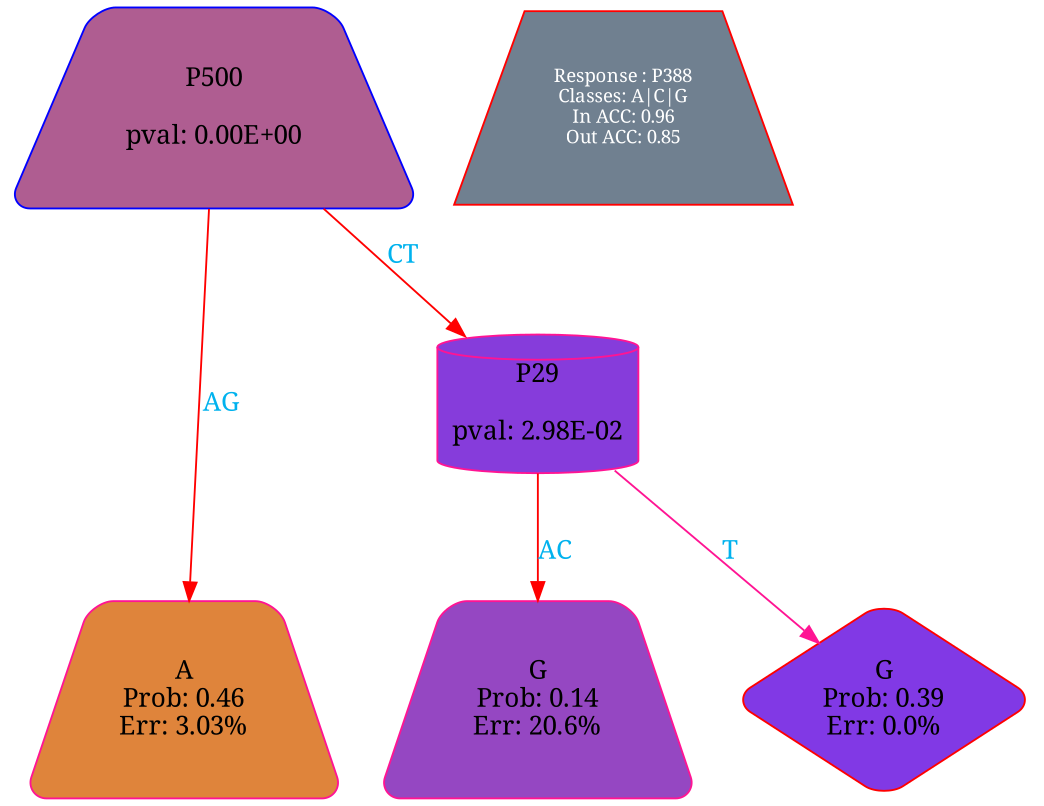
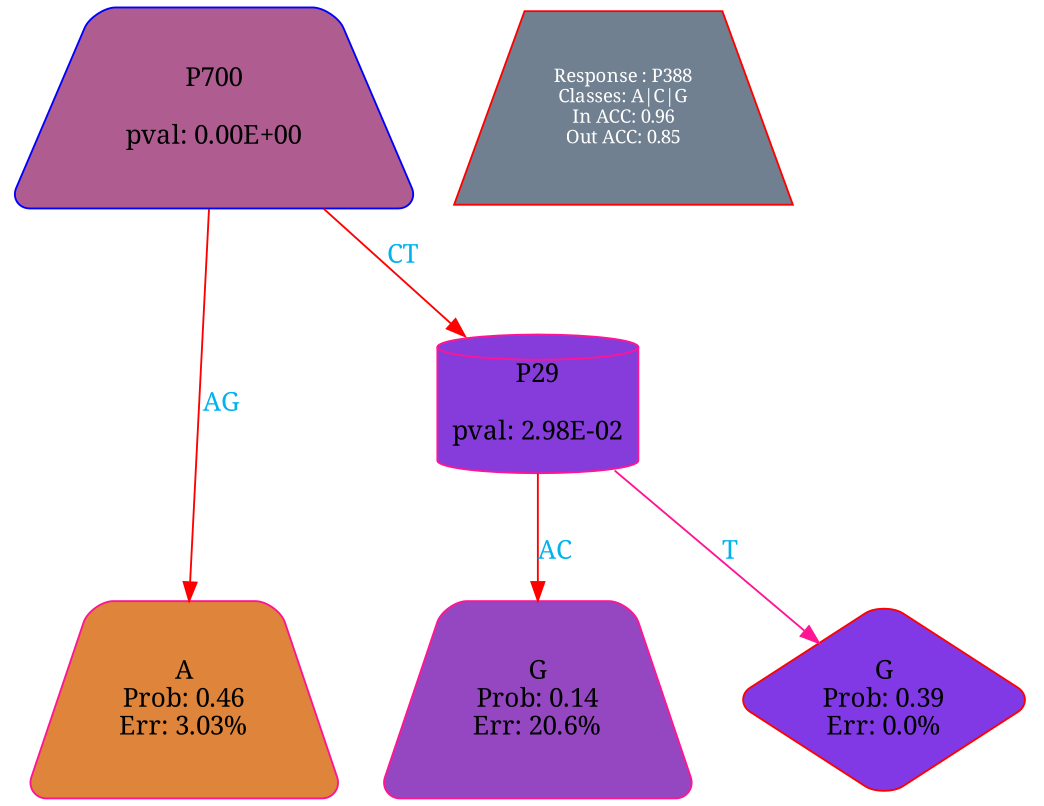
(214, 108) -> (214, 108)
